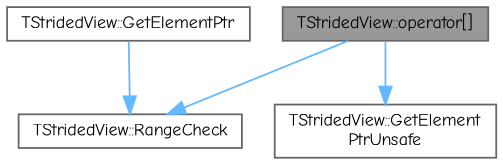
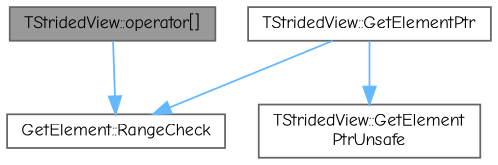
(385, 64) -> (370, 64)
(130, 131) -> (116, 131)
